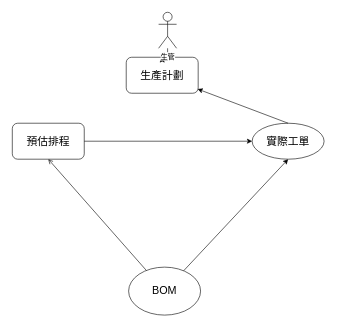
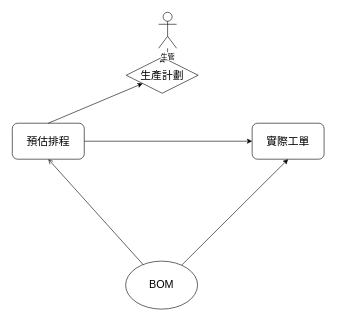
(162, 75) -> (162, 75)
none -> (95, 104)
(244, 107) -> none
(288, 141) -> (288, 141)
(165, 291) -> (162, 285)
